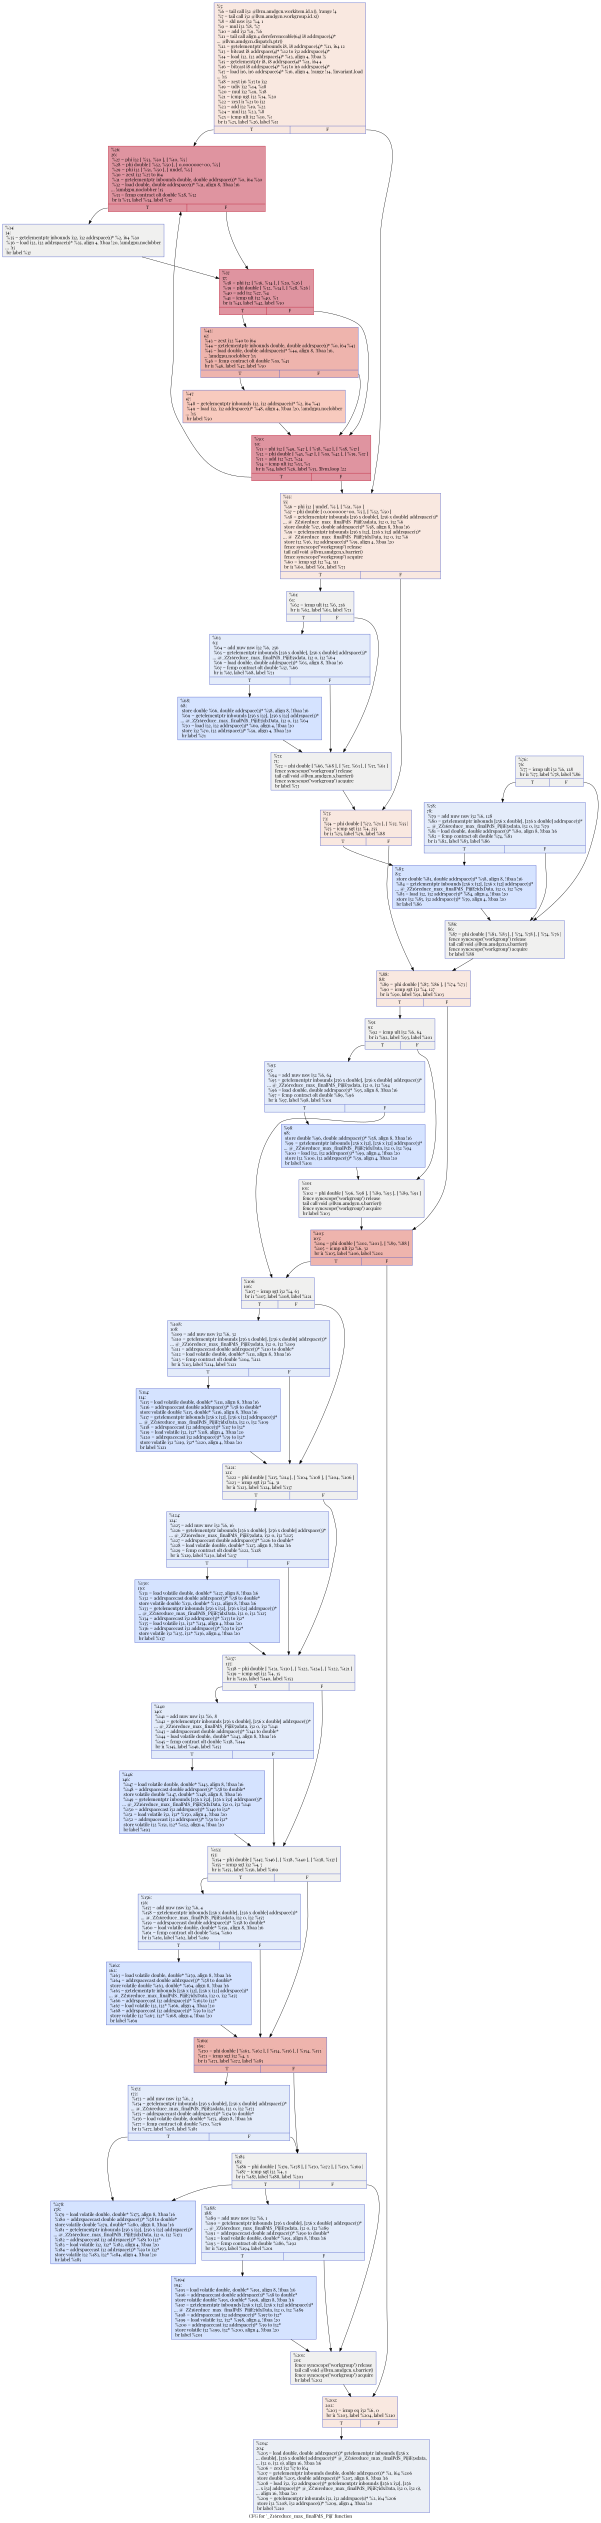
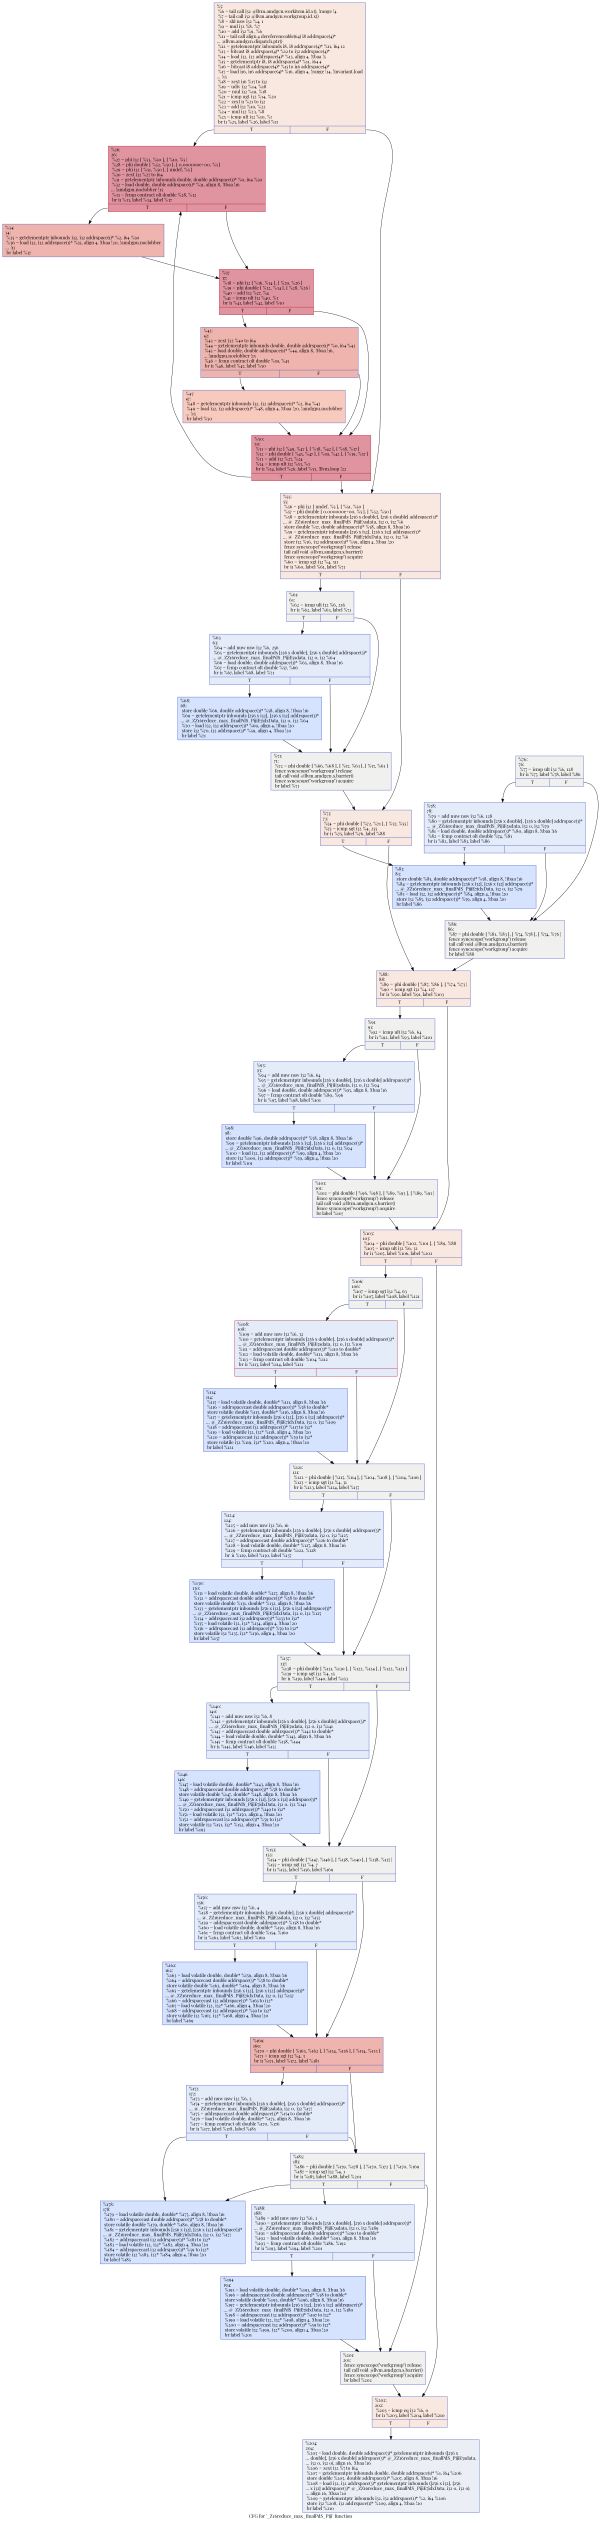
(83, 240) -> (83, 240)
(266, 1143) -> (374, 1144)
(362, 1248) -> (411, 1248)
(249, 1348) -> (316, 1348)
